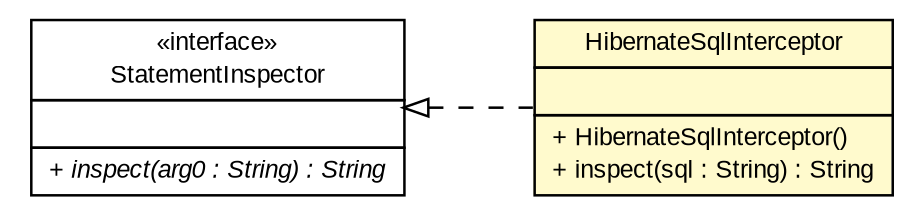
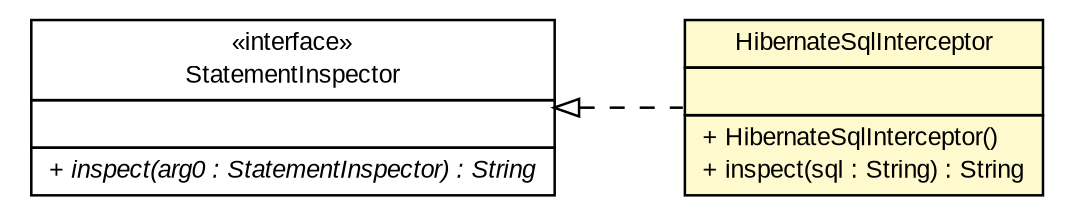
(218, 170) -> (293, 170)
